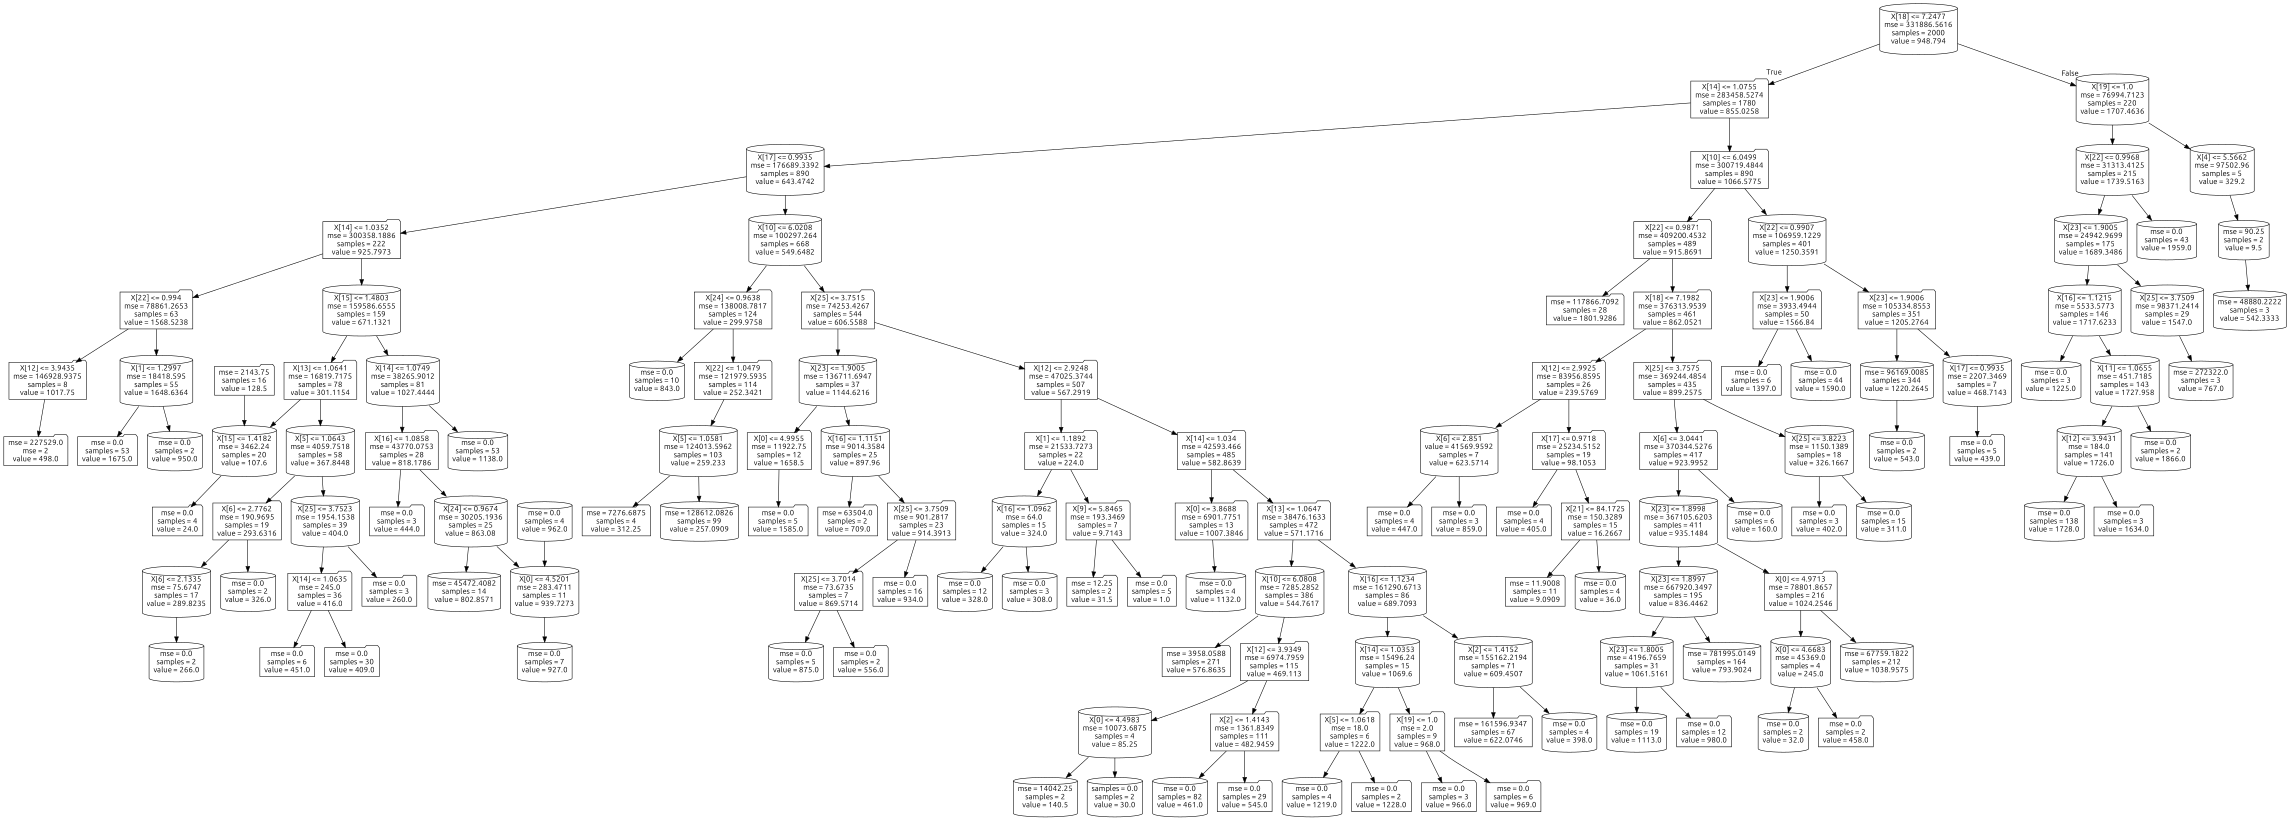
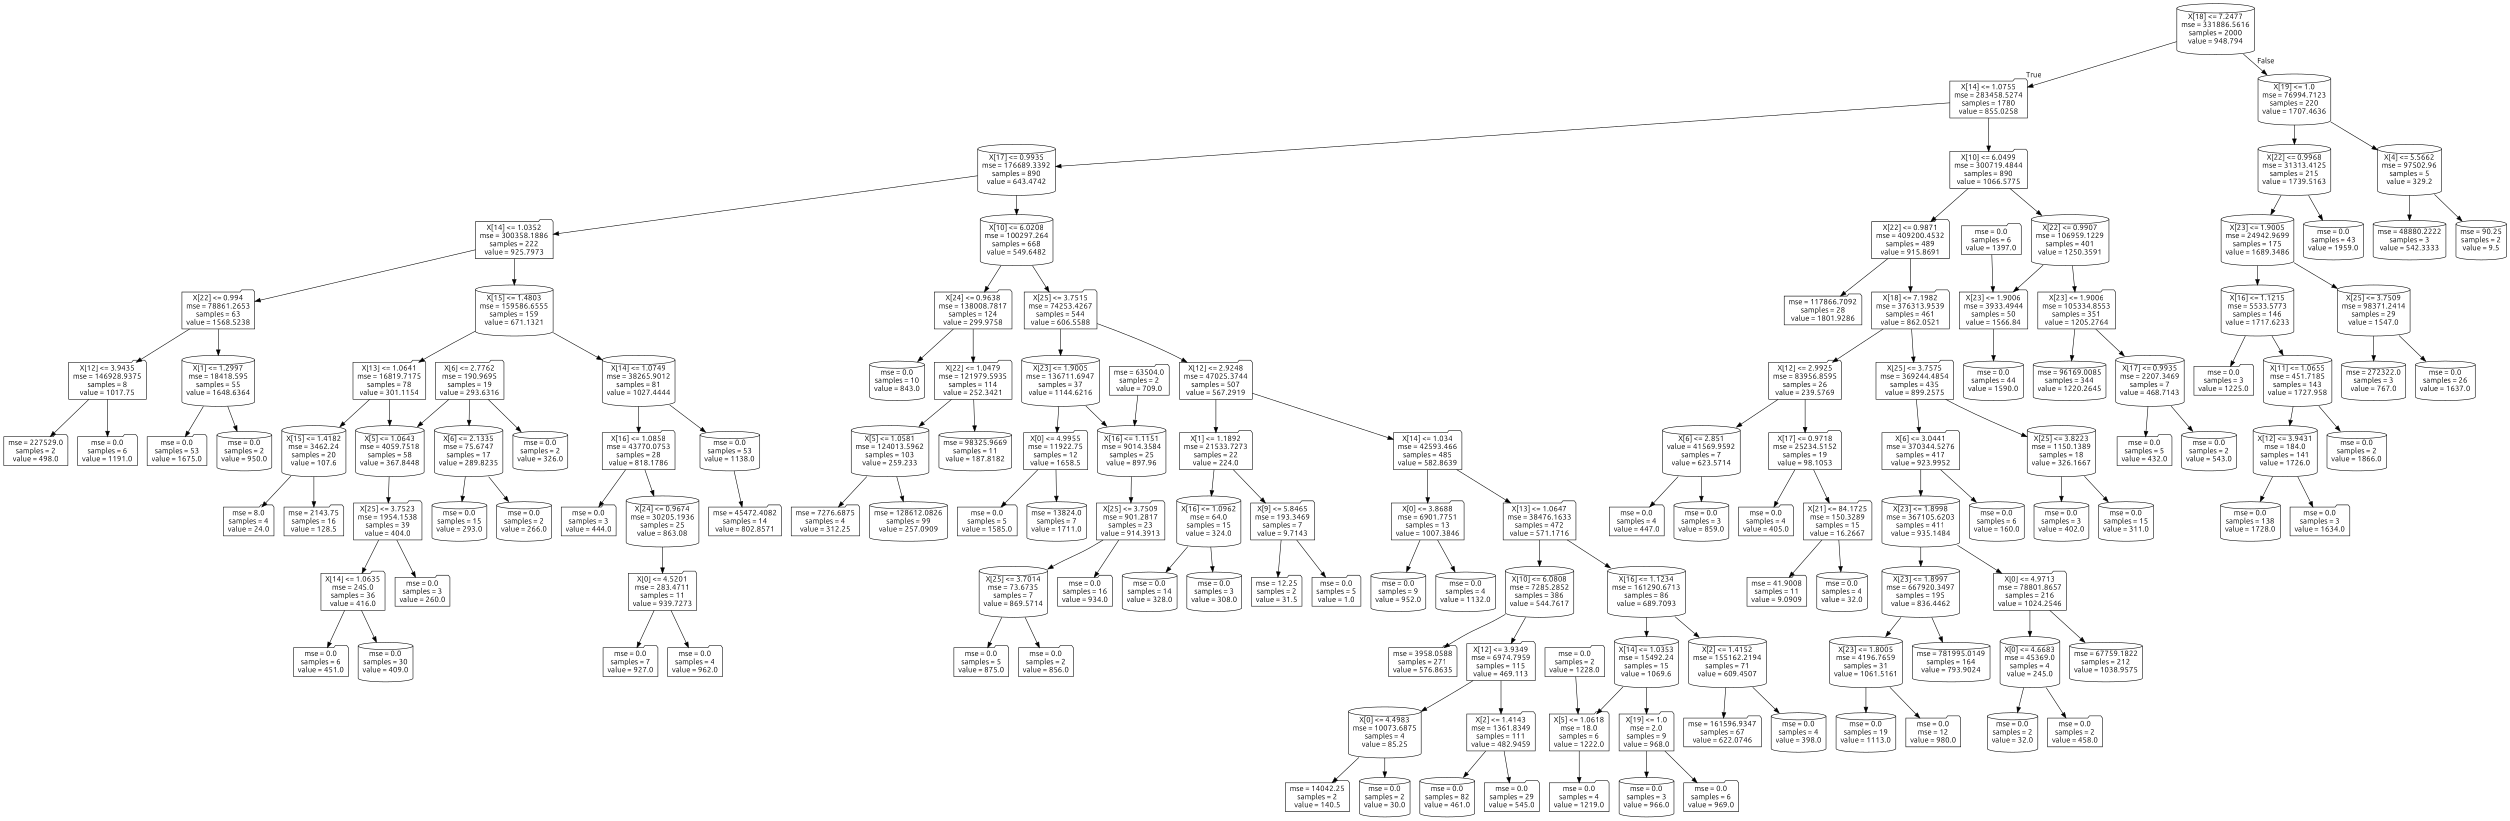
(2247, 273) -> (2410, 205)
(1770, 345) -> (1992, 271)
(2051, 381) -> (2224, 381)
none -> (2445, 381)
(244, 408) -> (314, 489)
(1897, 413) -> (2180, 417)
(36, 451) -> (36, 451)
none -> (108, 451)
none -> (975, 451)
(1977, 451) -> (2145, 451)
(282, 488) -> (435, 411)
(851, 489) -> (1136, 408)
(178, 521) -> (249, 521)
(325, 521) -> (388, 521)
none -> (459, 521)
(545, 521) -> (695, 662)
none -> (1057, 521)
(1459, 521) -> (1701, 521)
(1819, 521) -> (2061, 521)
(545, 551) -> (679, 626)
(468, 557) -> (737, 486)
(464, 592) -> (745, 521)
(545, 592) -> (663, 592)
(829, 592) -> (1013, 592)
(965, 592) -> (1150, 592)
none -> (1398, 592)
(1535, 592) -> (1777, 592)
(1600, 592) -> (1842, 592)
(352, 662) -> (386, 662)
(545, 662) -> (630, 662)
(796, 662) -> (981, 662)
(861, 662) -> (1046, 662)
(1388, 662) -> (1647, 662)
(1704, 732) -> (1933, 732)
(1366, 764) -> (1577, 693)
(1045, 797) -> (1317, 797)
(1115, 797) -> (1385, 797)
(1312, 797) -> (1579, 797)
(1449, 797) -> (1647, 797)
